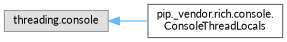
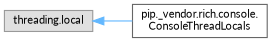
(56, 21) -> (49, 21)
